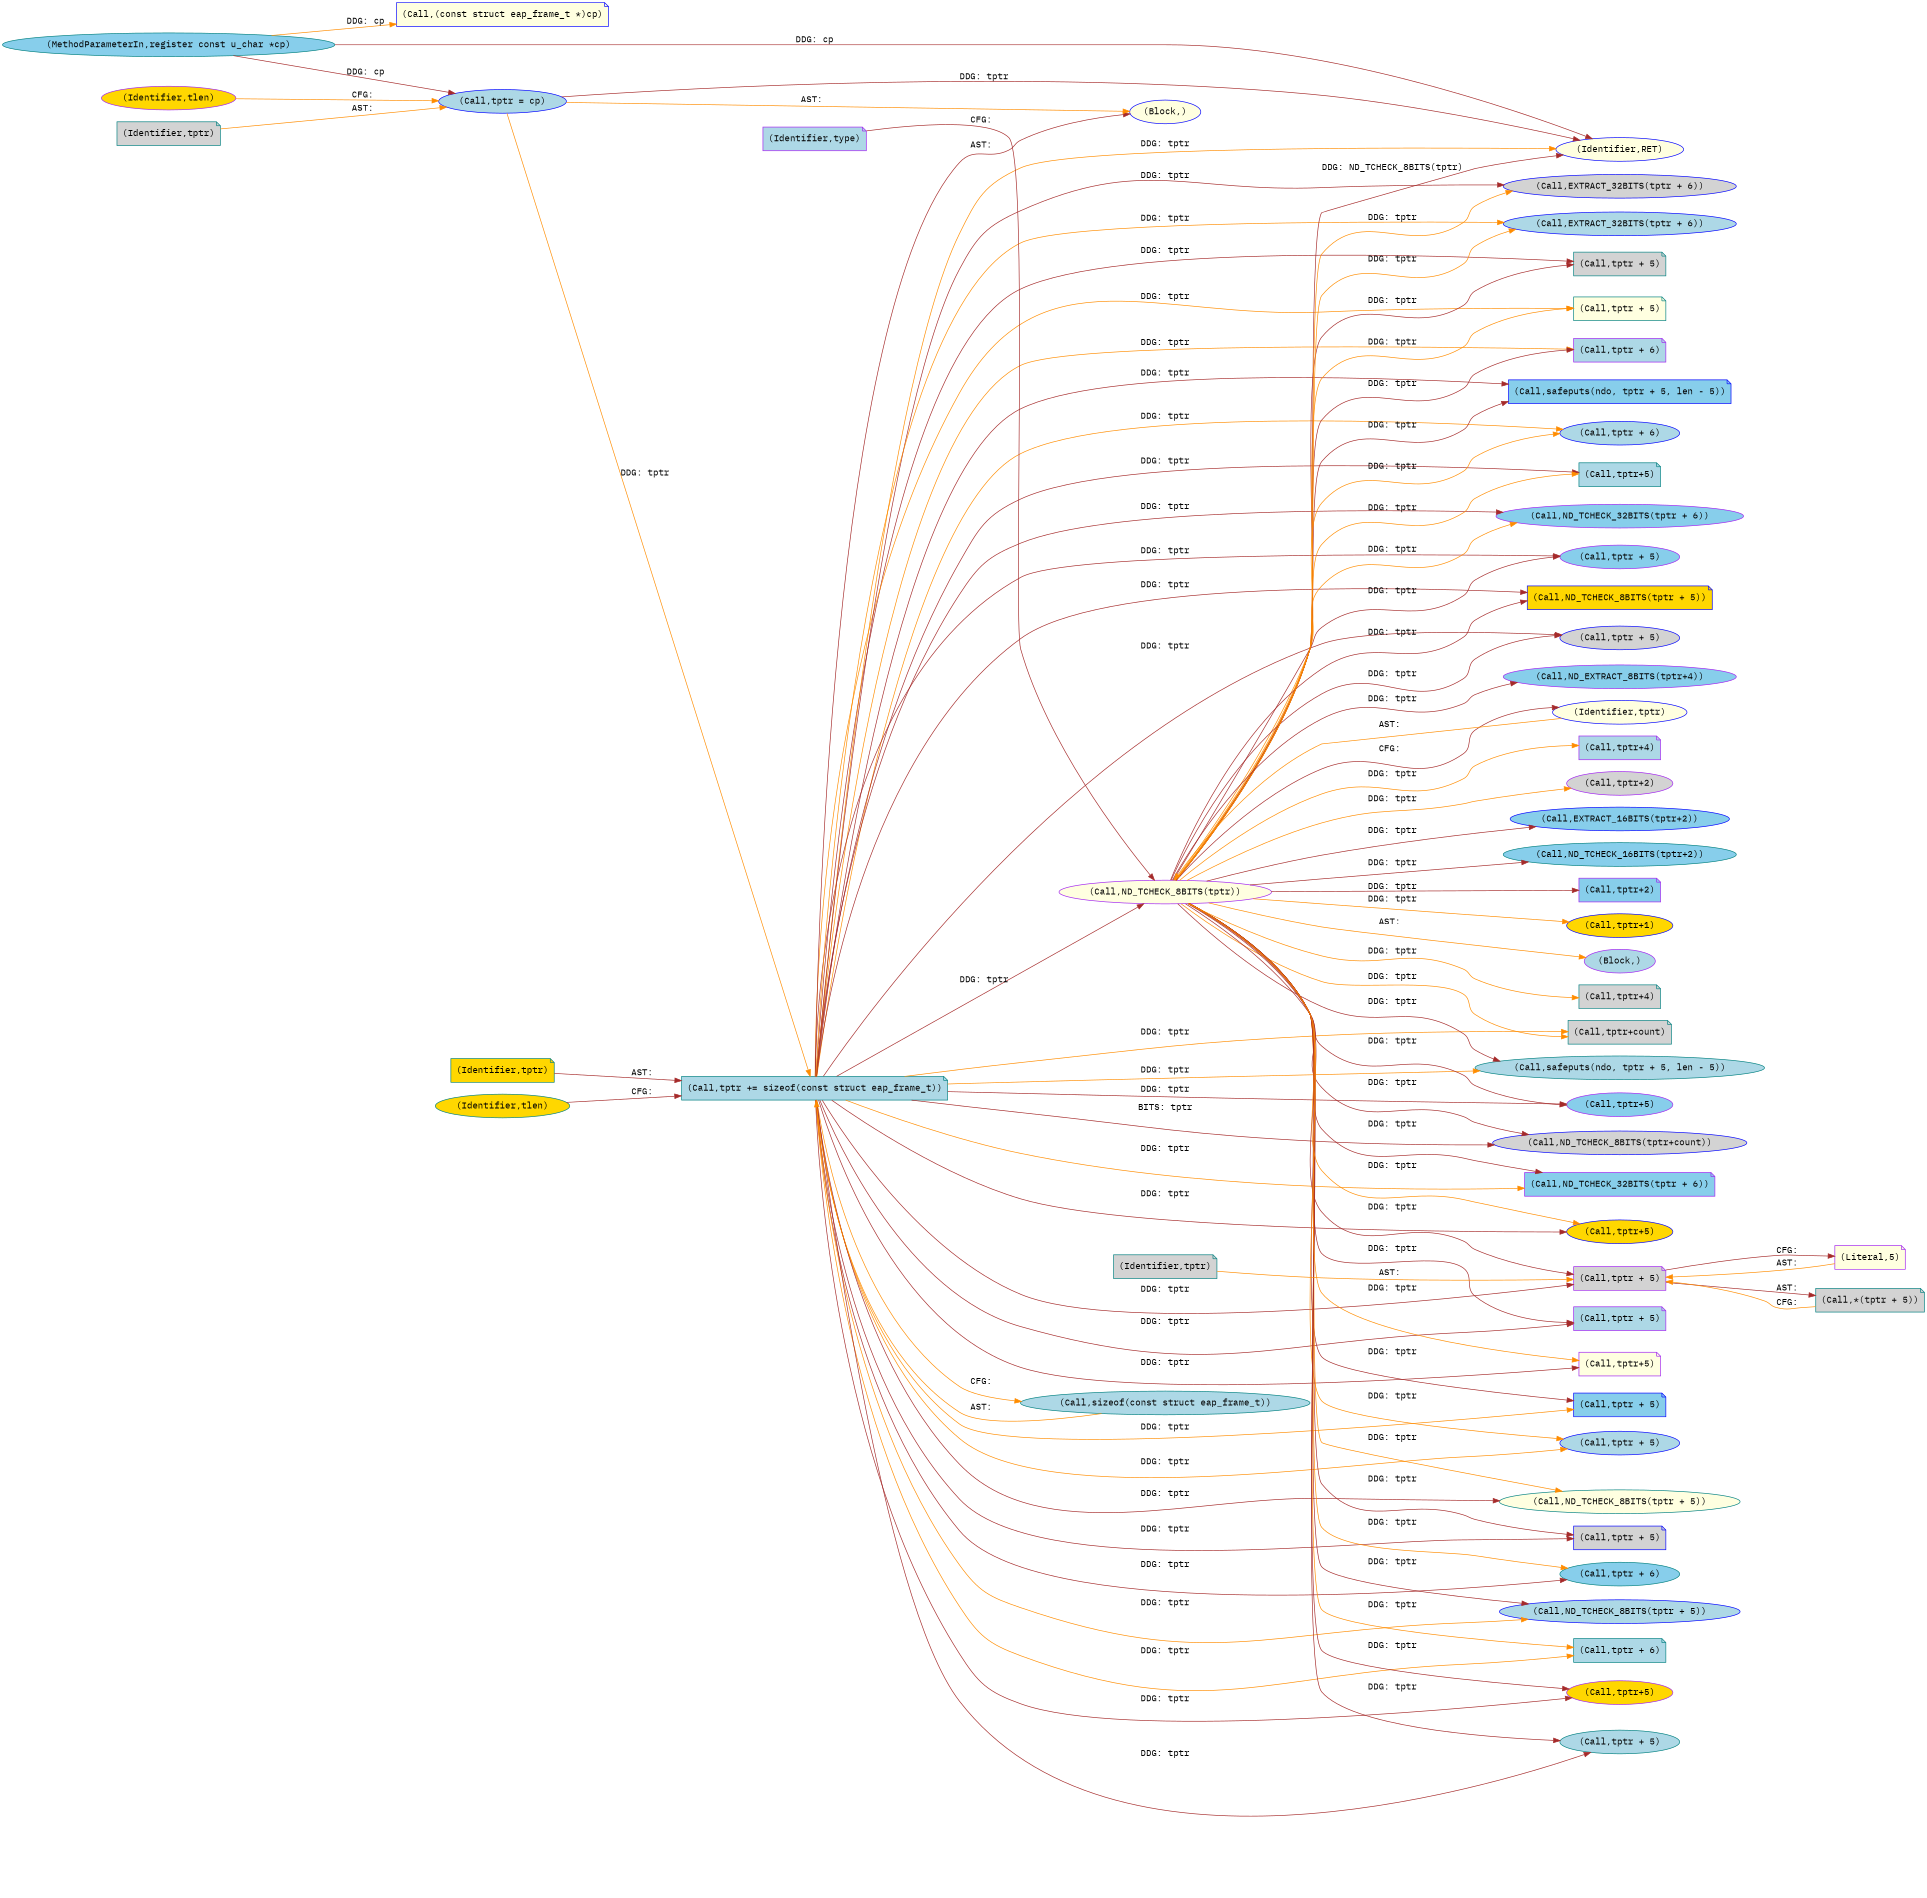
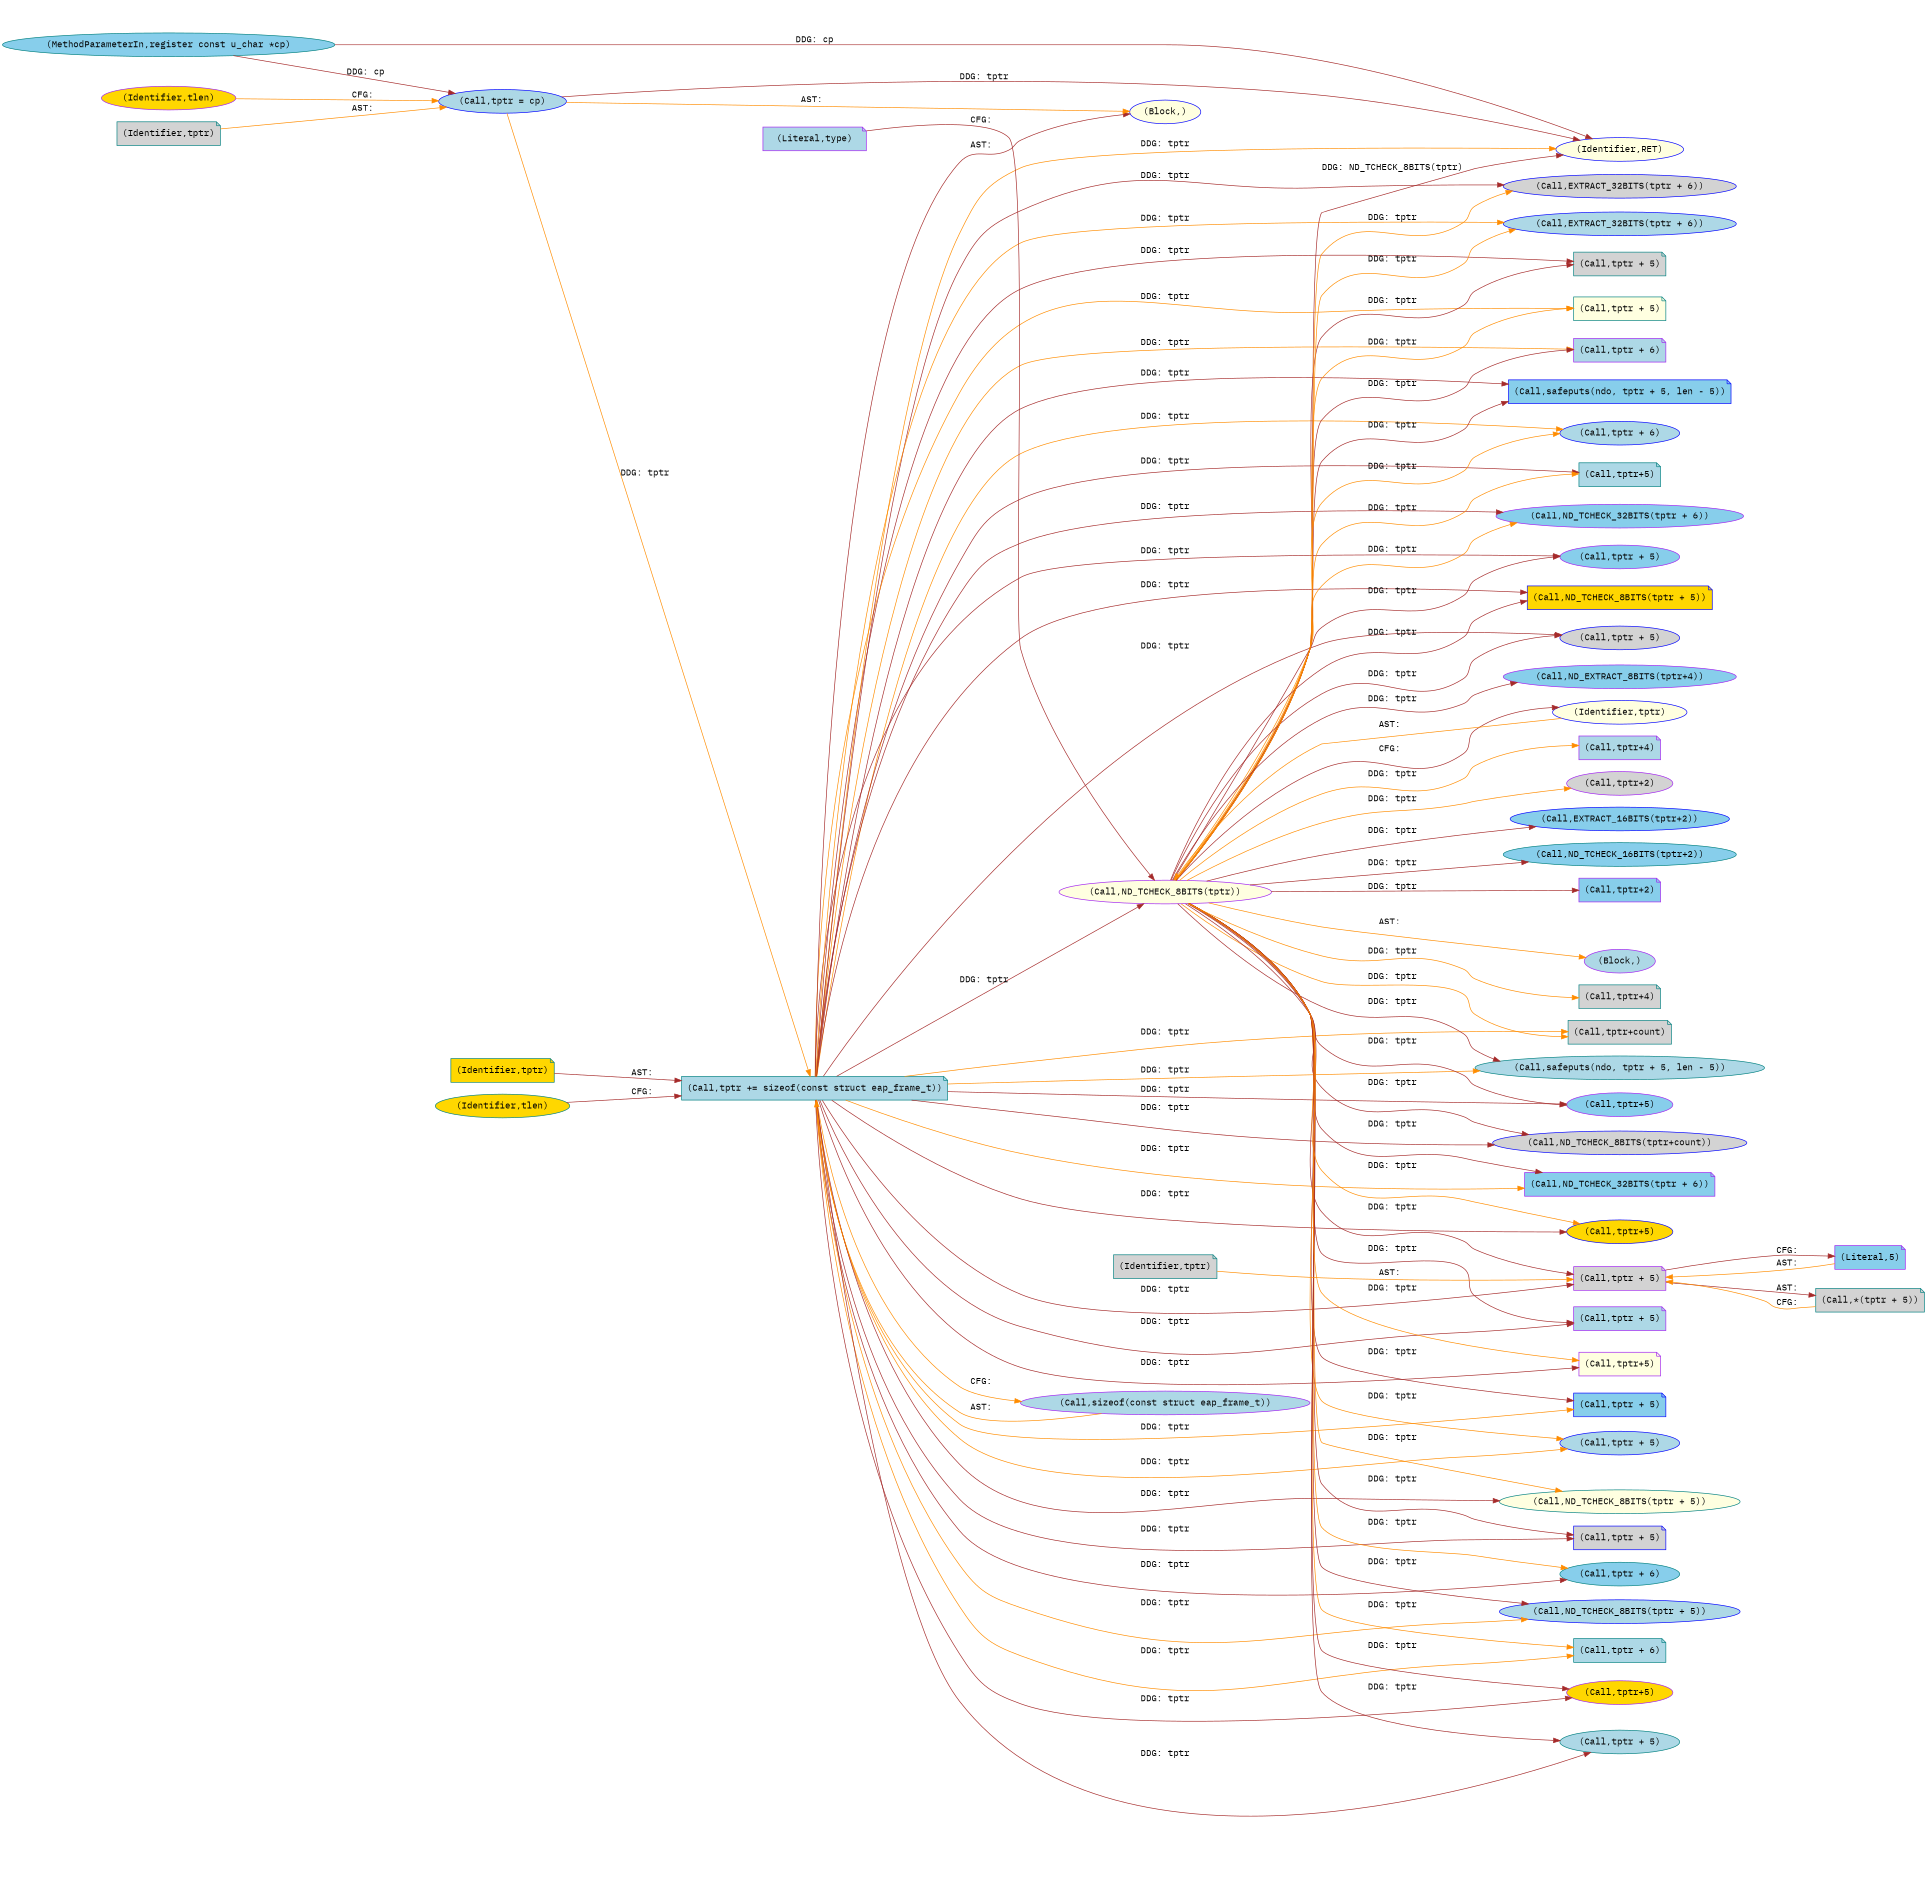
(503, 14) -> none
(815, 139) -> (815, 139)
(1620, 926) -> none
(1165, 1108) -> (1165, 1108)
(1870, 1257) -> (1870, 1257)
(1165, 1403) -> (1165, 1403)
